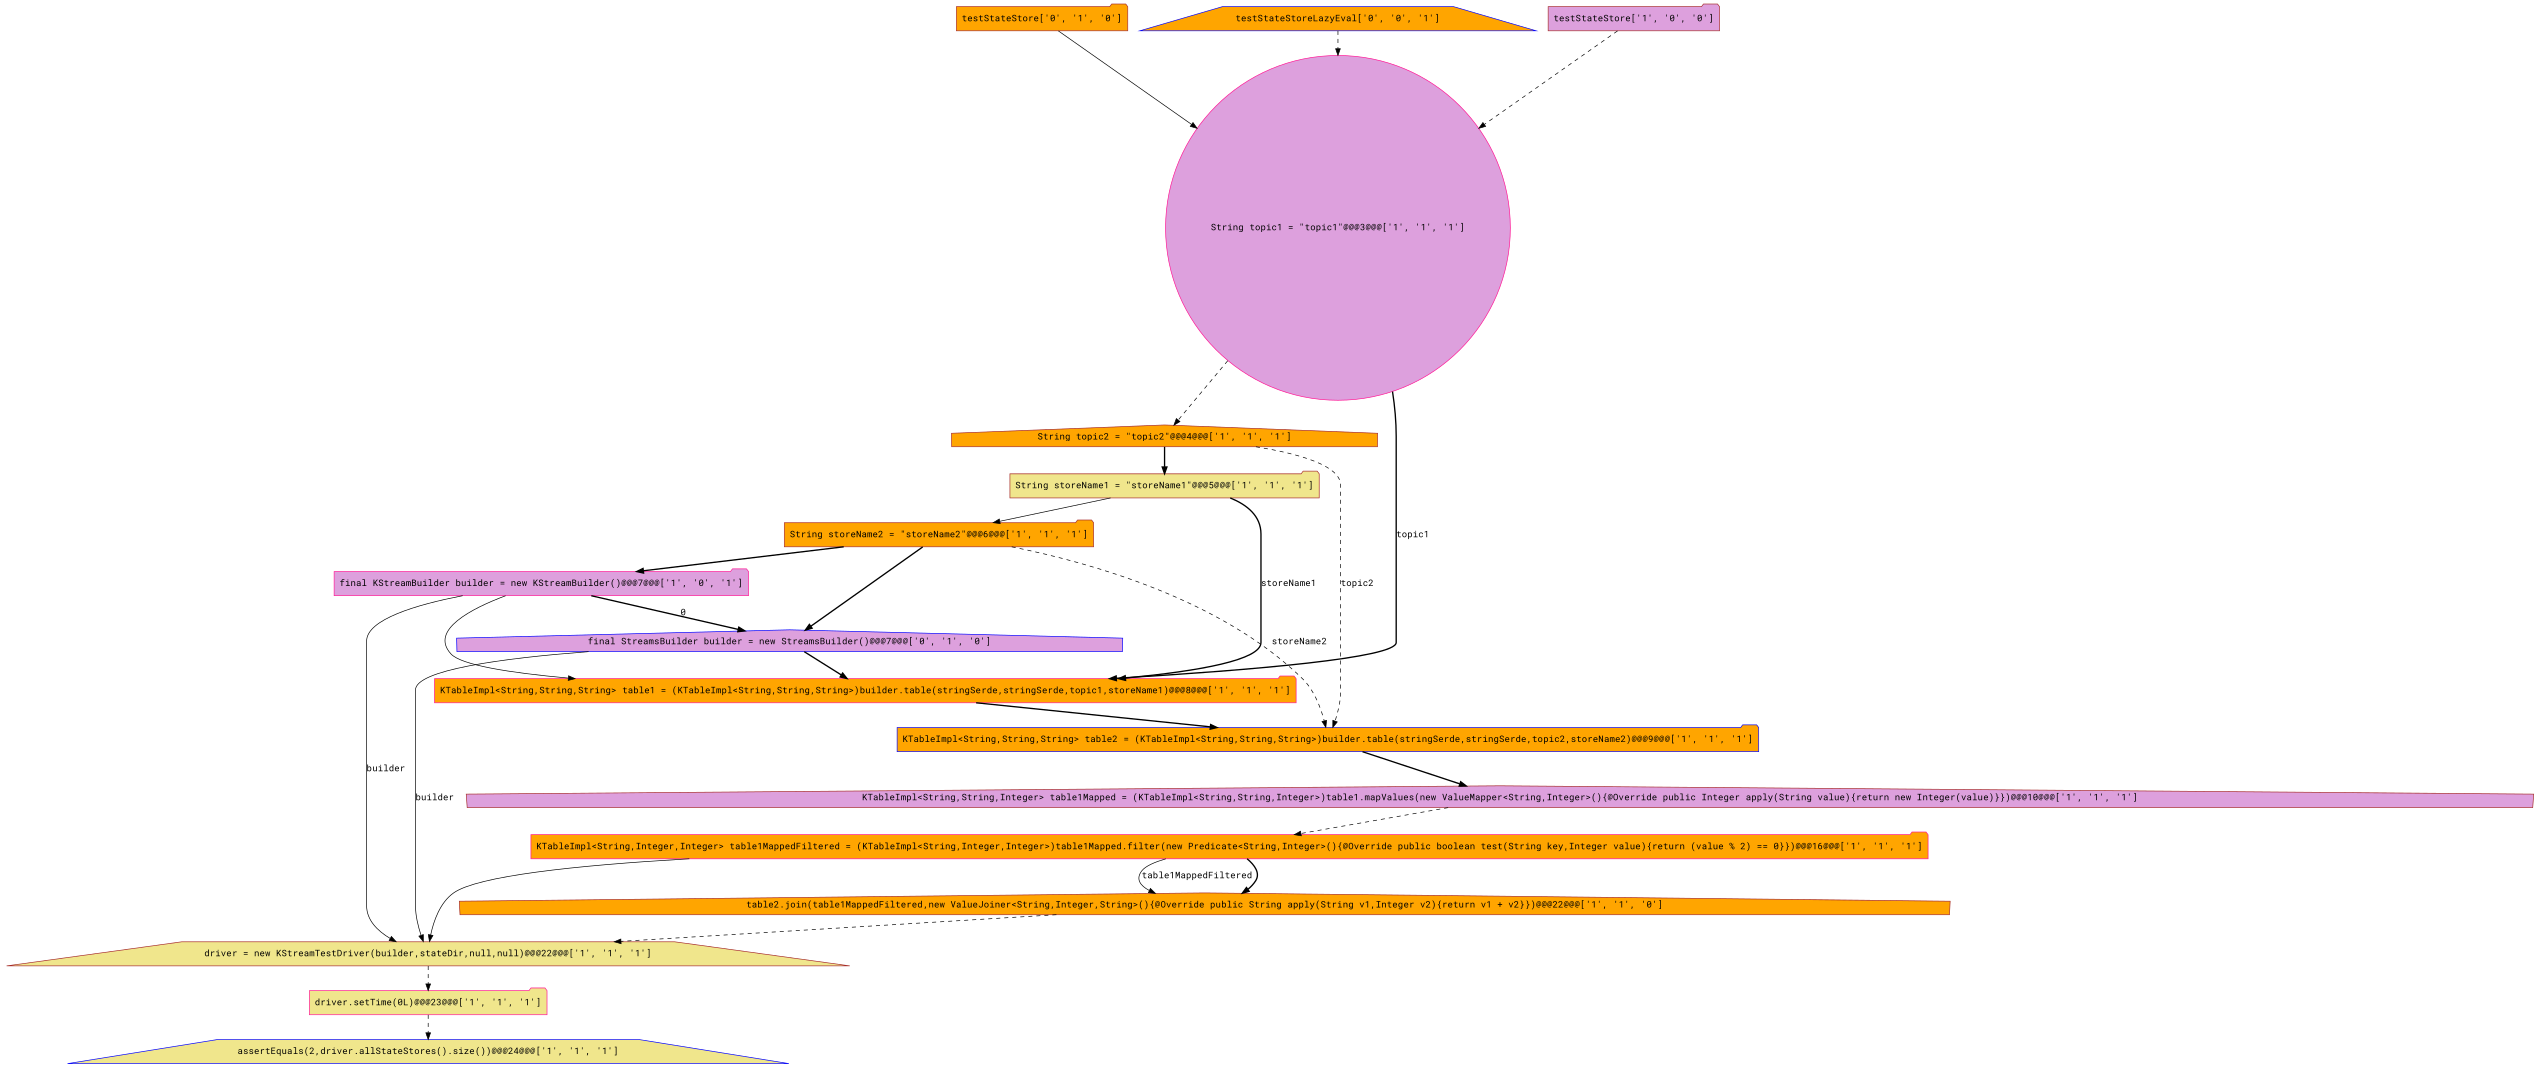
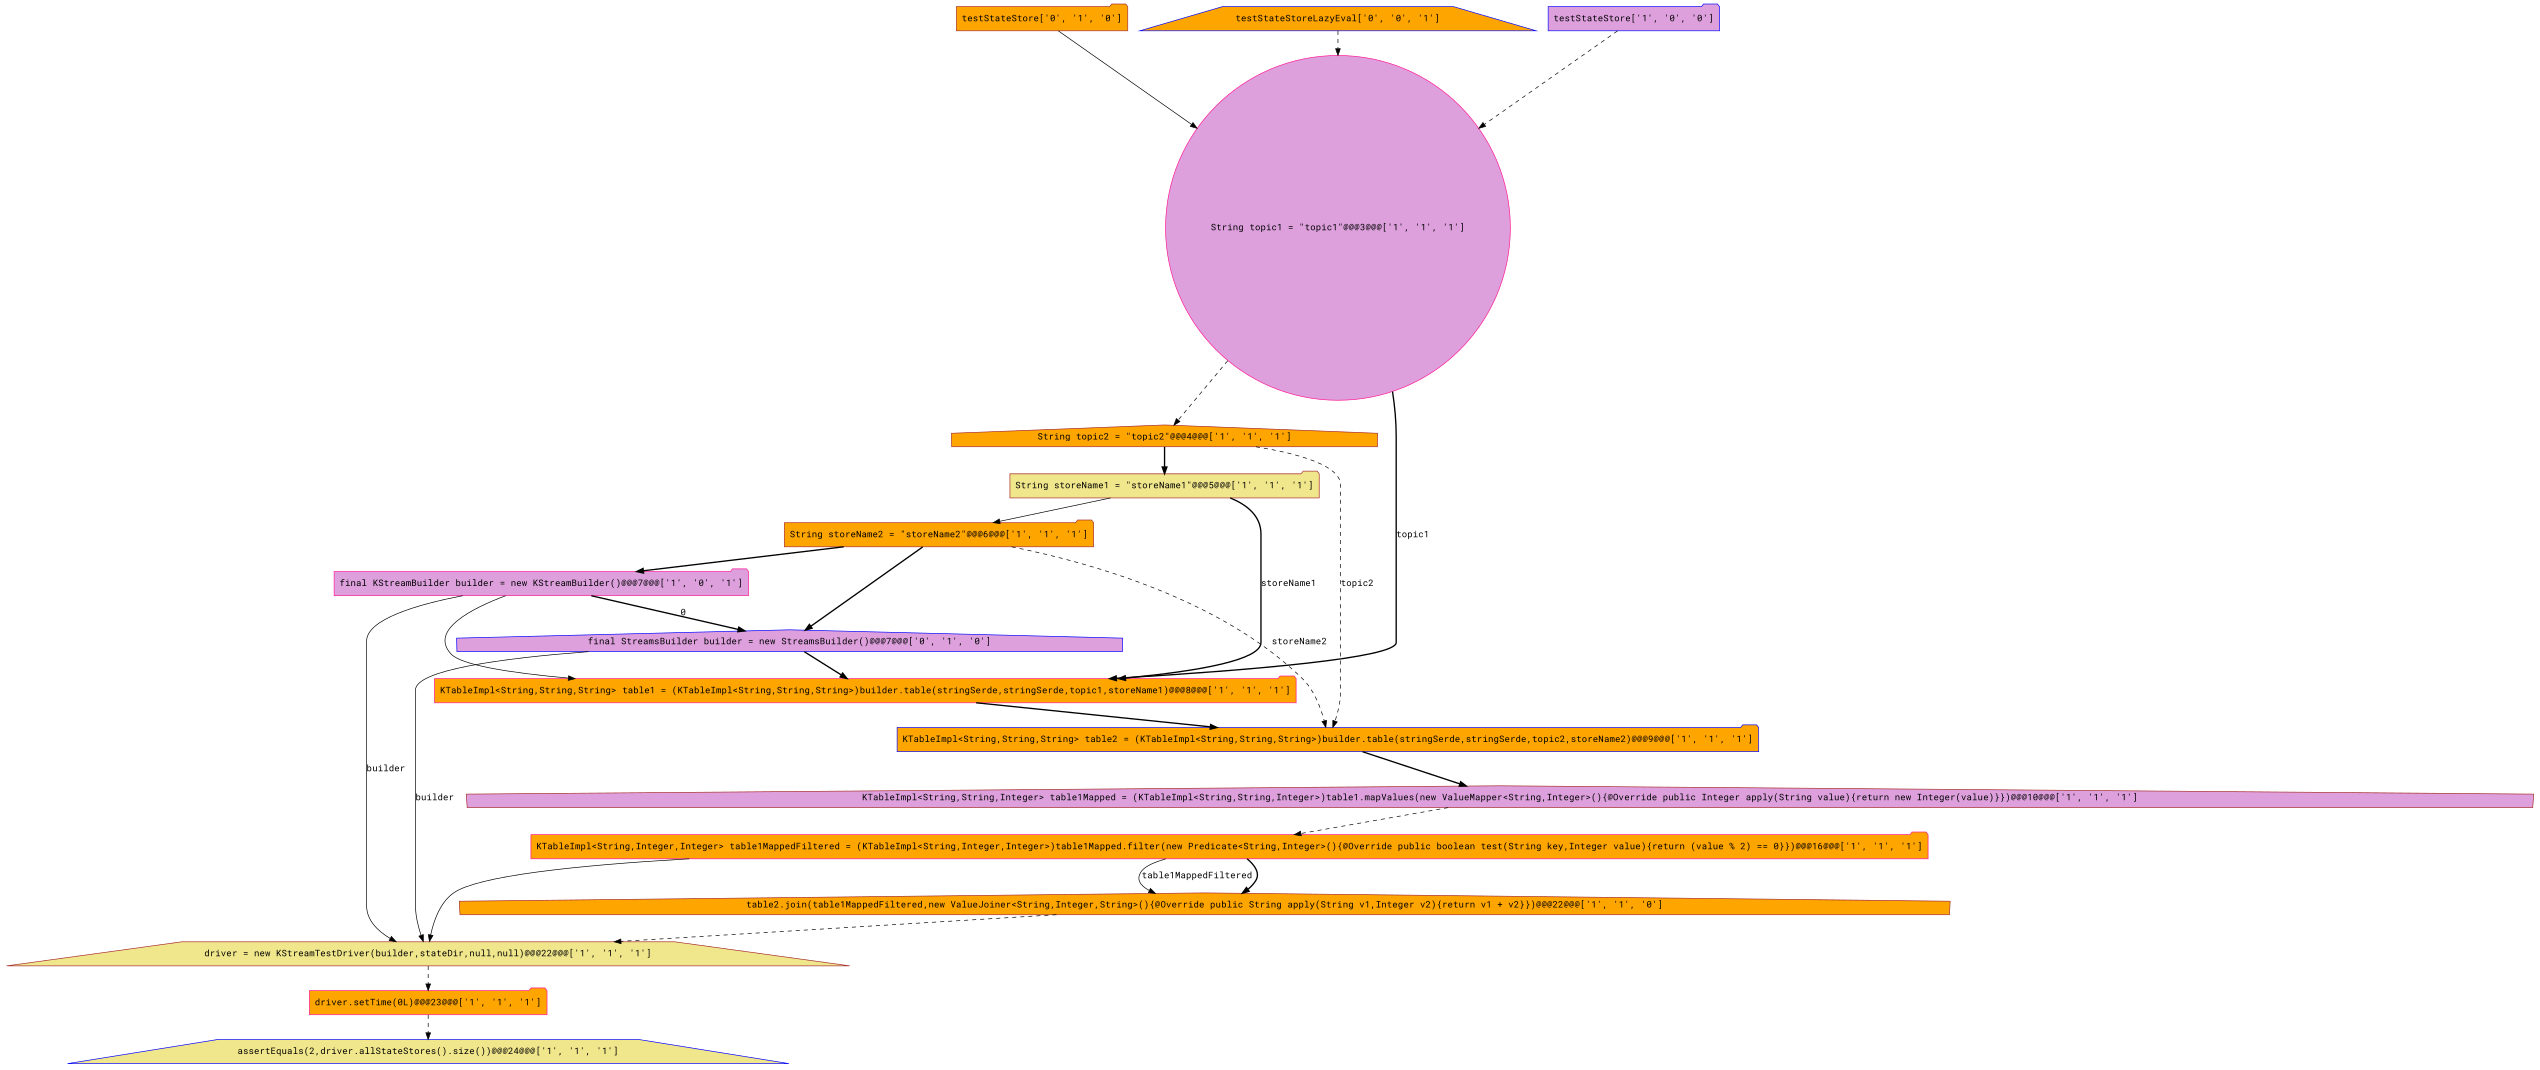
(1634, 19) -> (1634, 19)
(428, 1003) -> (428, 1003)
